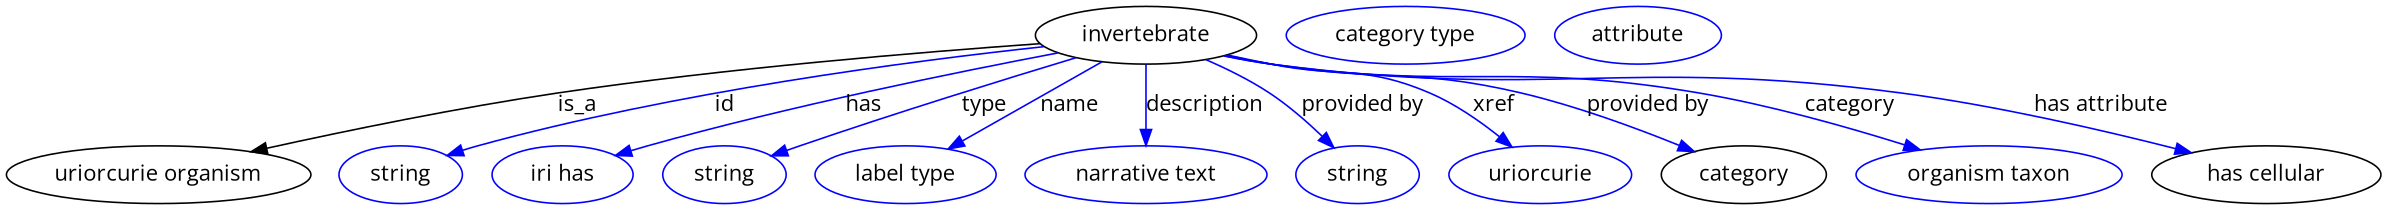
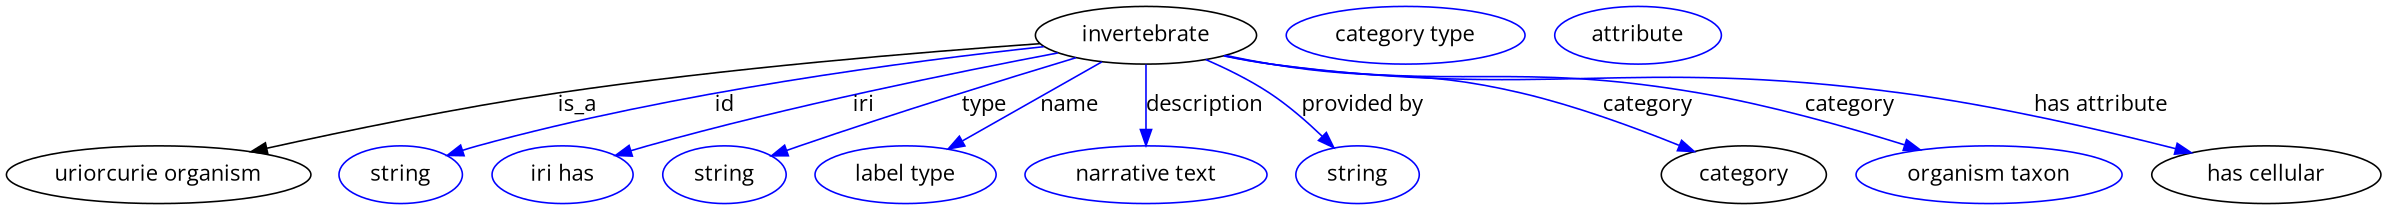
(864, 105) -> (864, 105)
(1648, 105) -> (1648, 105)
(1540, 175) -> none
